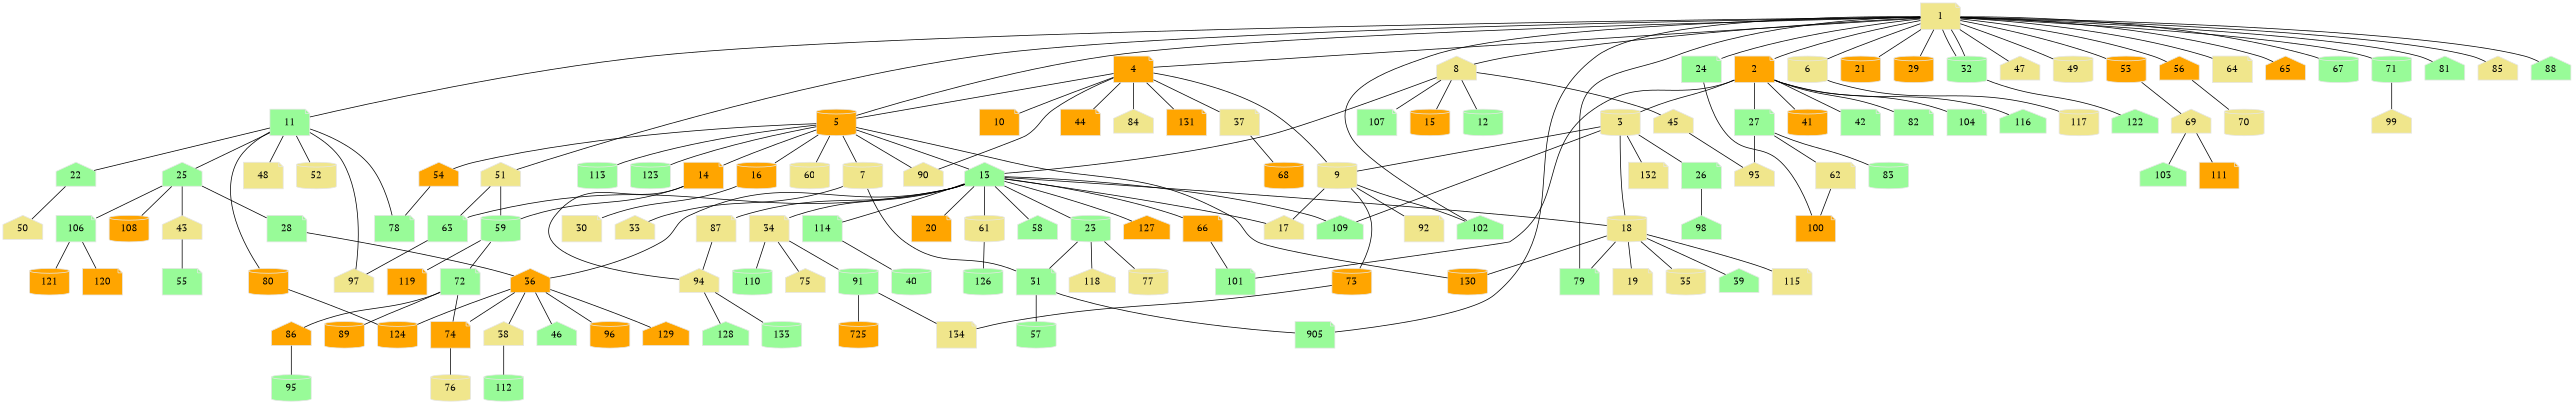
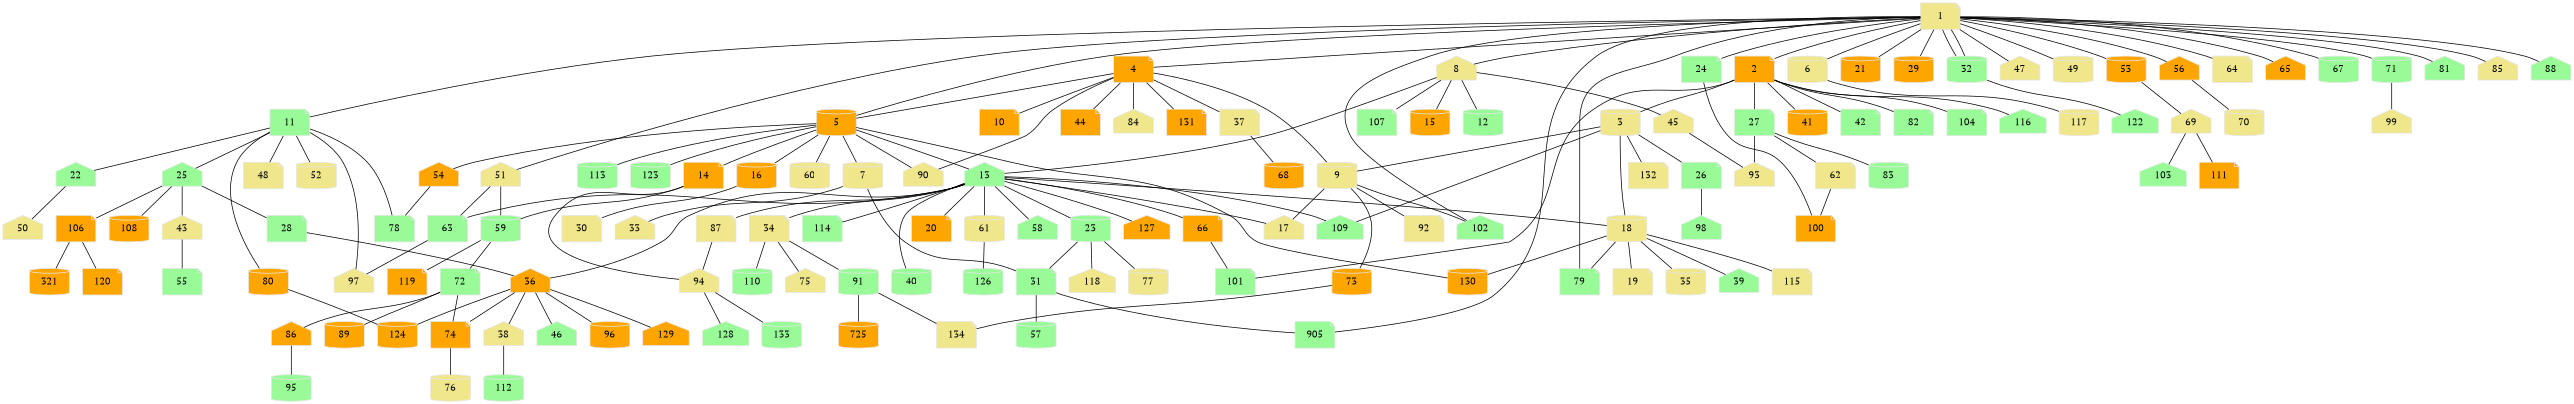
(76, 229) -> (76, 229)
(867, 255) -> (910, 210)
(49, 282) -> (49, 282)
